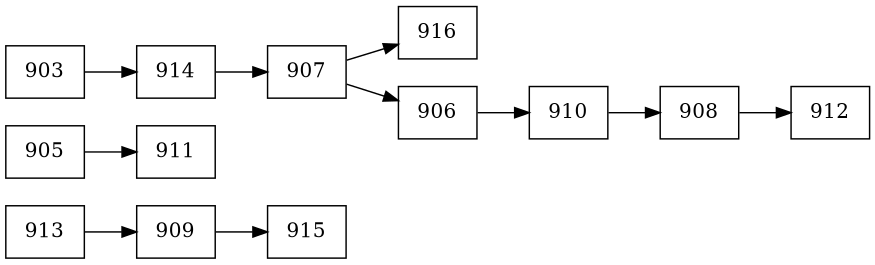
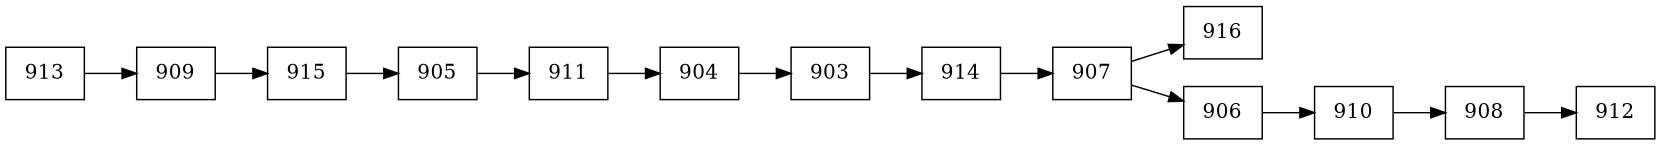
none -> (365, 73)
none -> (699, 73)
